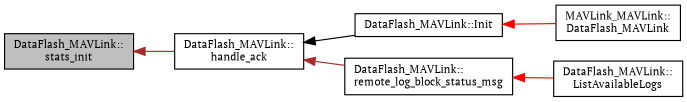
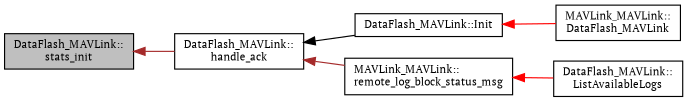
(429, 76) -> (429, 76)
